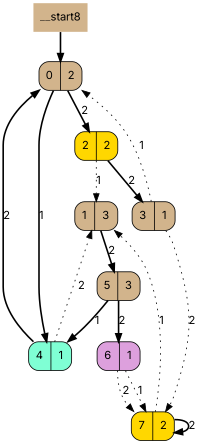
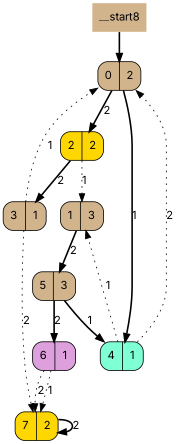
(3, 218) -> (166, 220)
(82, 286) -> (109, 286)
(159, 319) -> none
